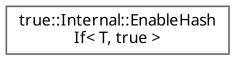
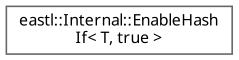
(118, 30) -> (119, 30)
